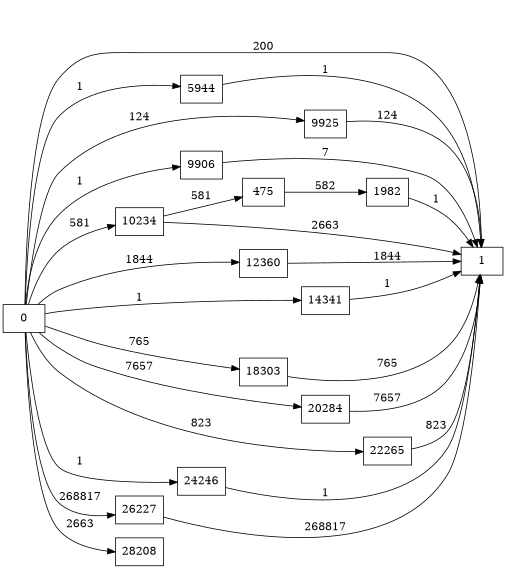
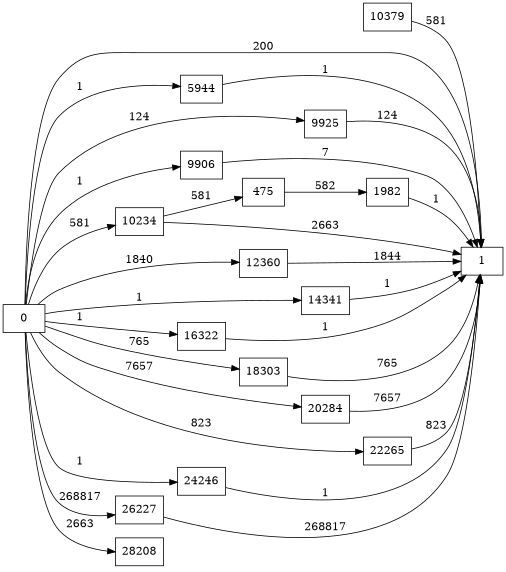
none -> (387, 17)
(139, 260) -> (139, 260)
none -> (201, 336)
